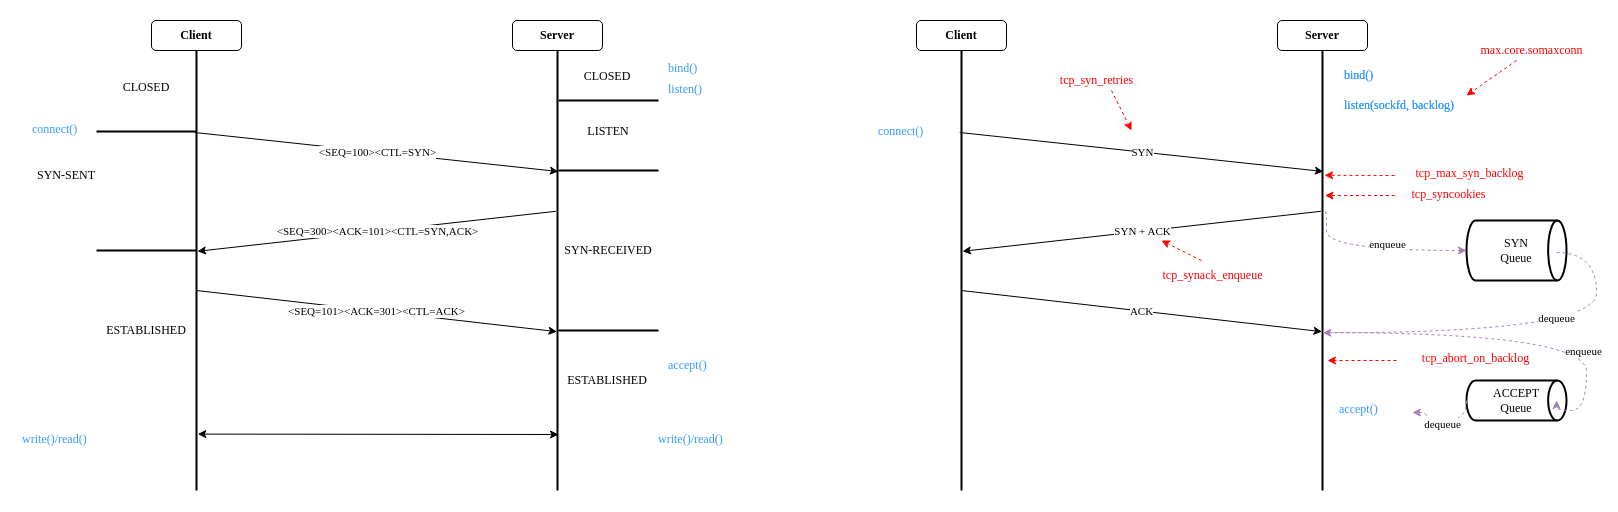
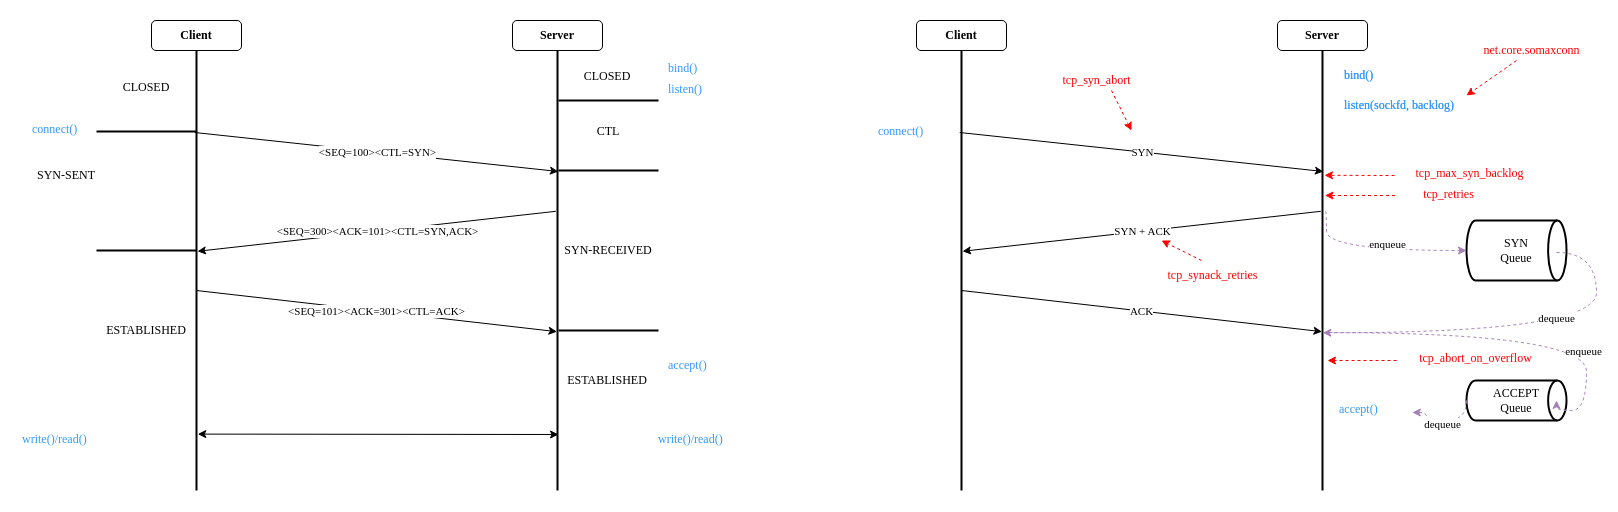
(1532, 51) -> (1532, 51)
(1097, 81) -> (1097, 81)
(609, 132) -> (609, 132)
(1449, 195) -> (1449, 195)
(1213, 276) -> (1213, 276)
(1476, 359) -> (1476, 359)
